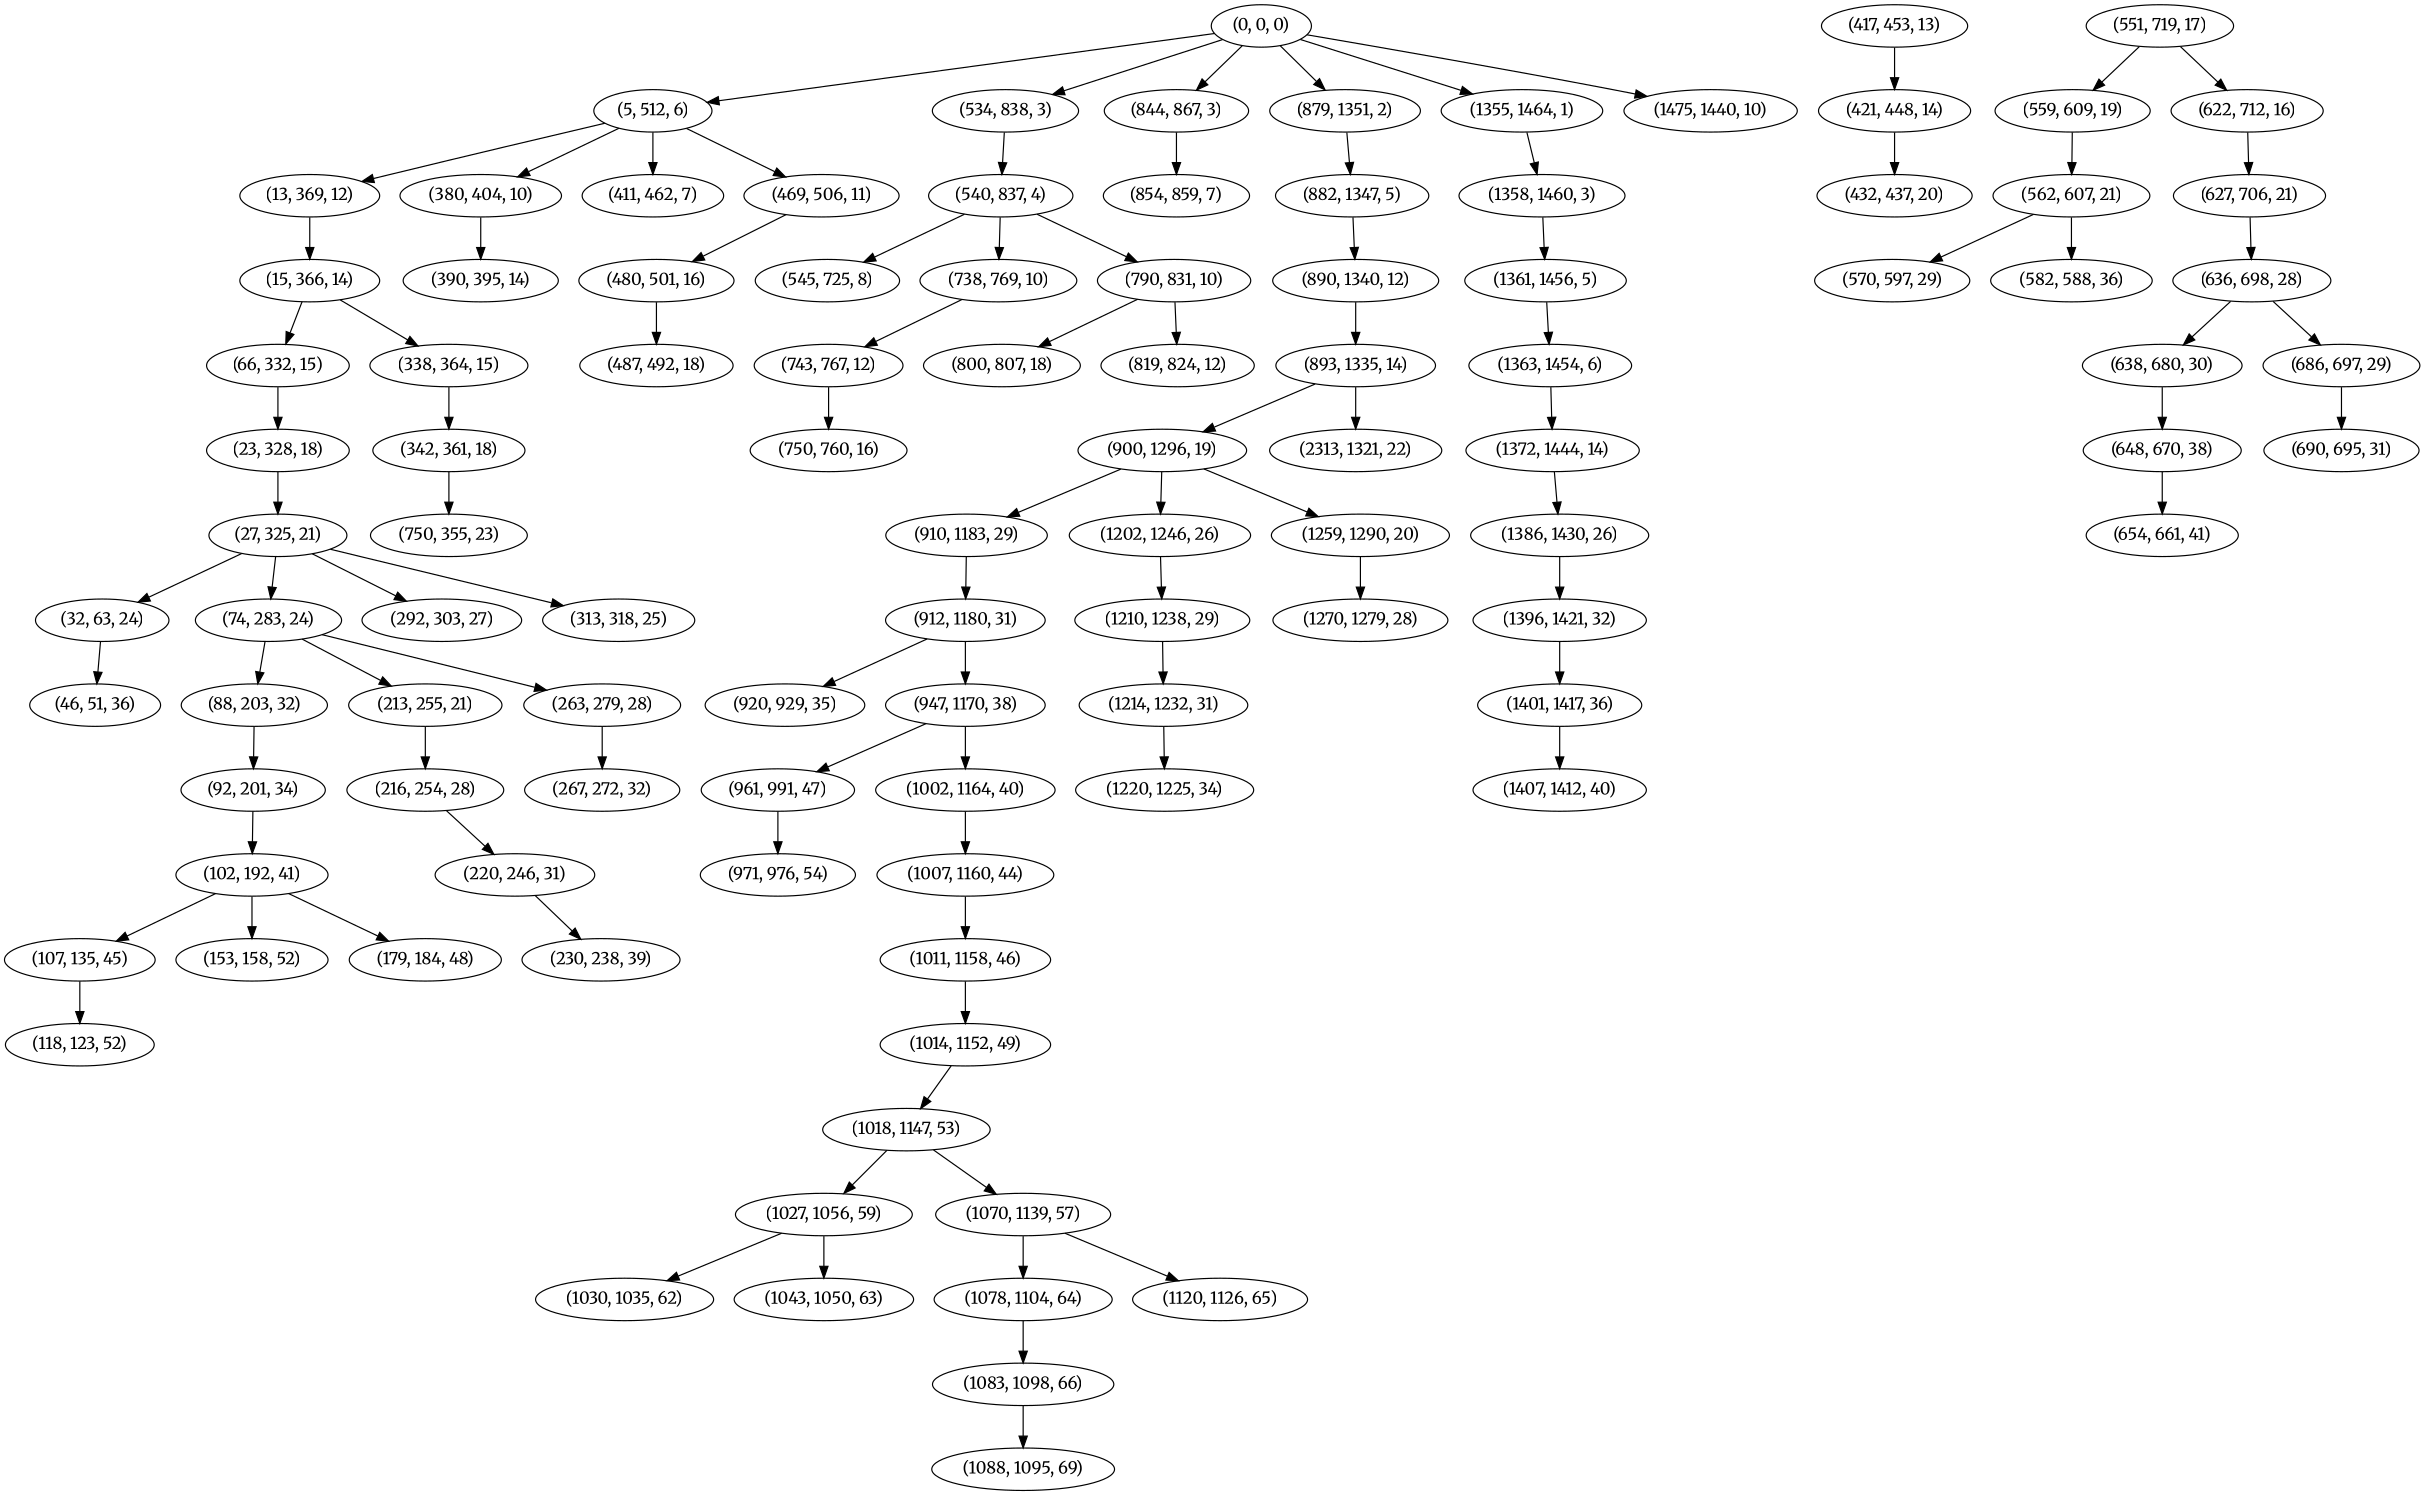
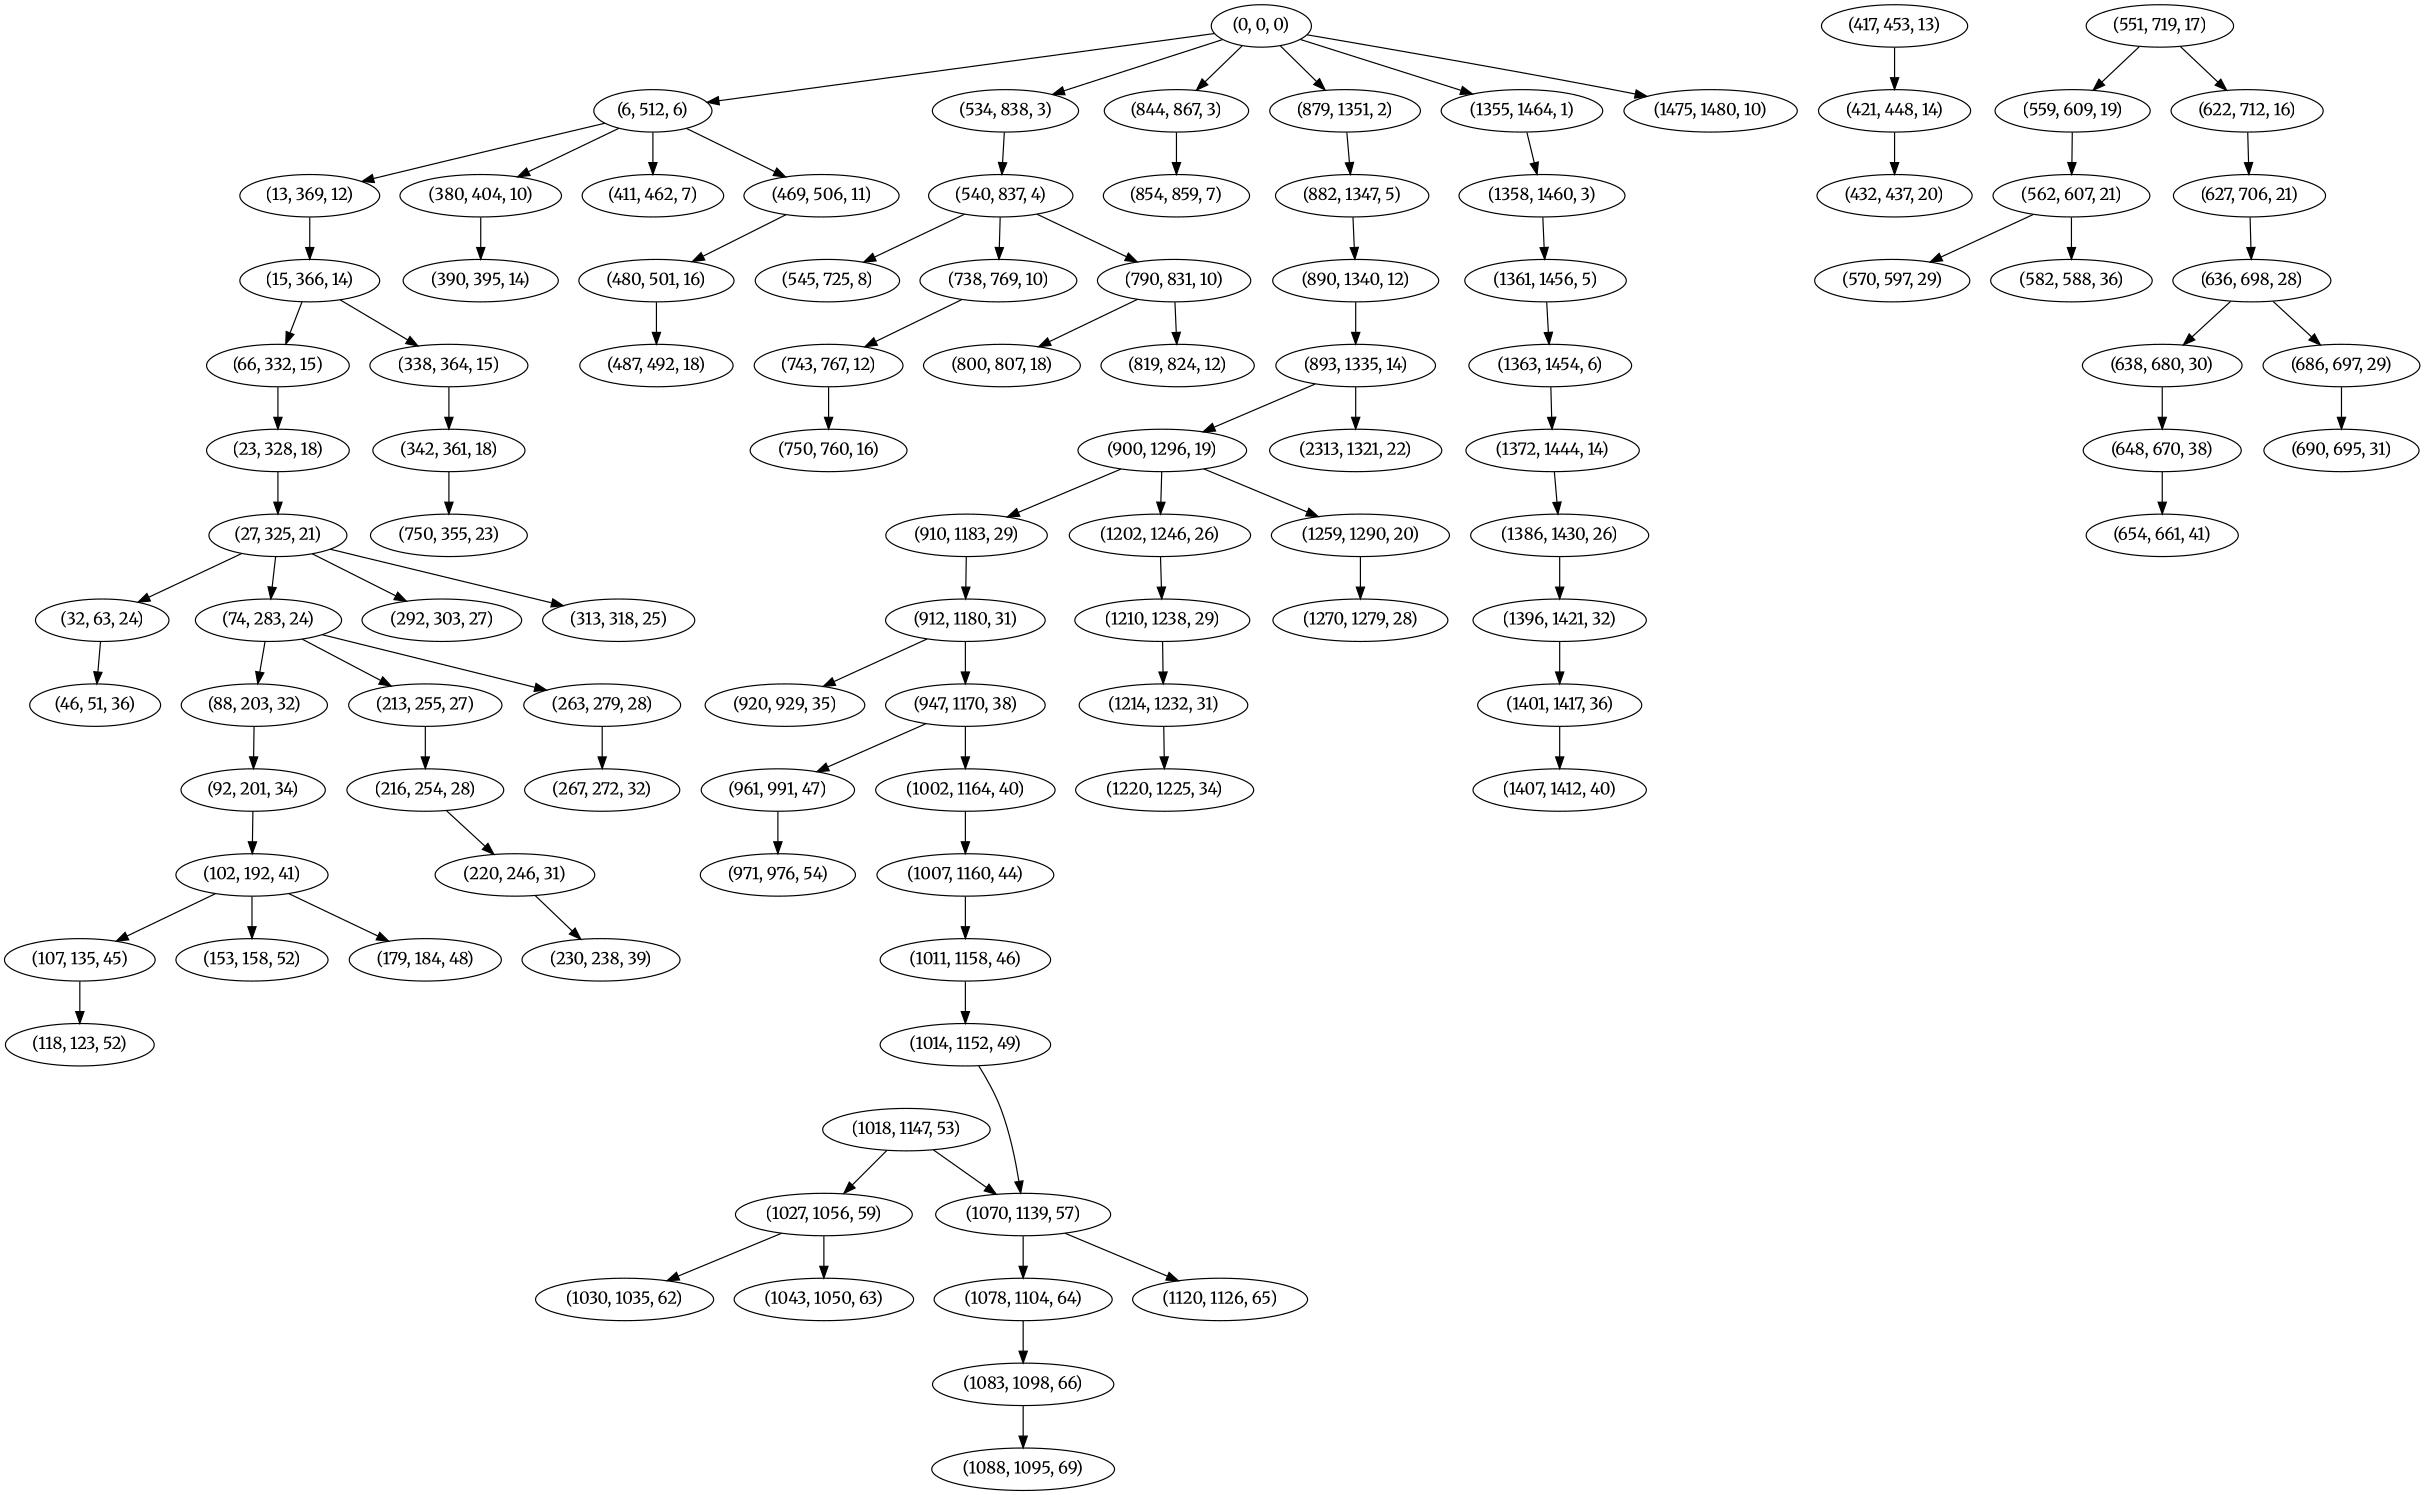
(653, 111) -> (653, 111)
(1711, 111) -> (1711, 111)
(425, 705) -> (425, 705)
(939, 1082) -> (1005, 1121)
